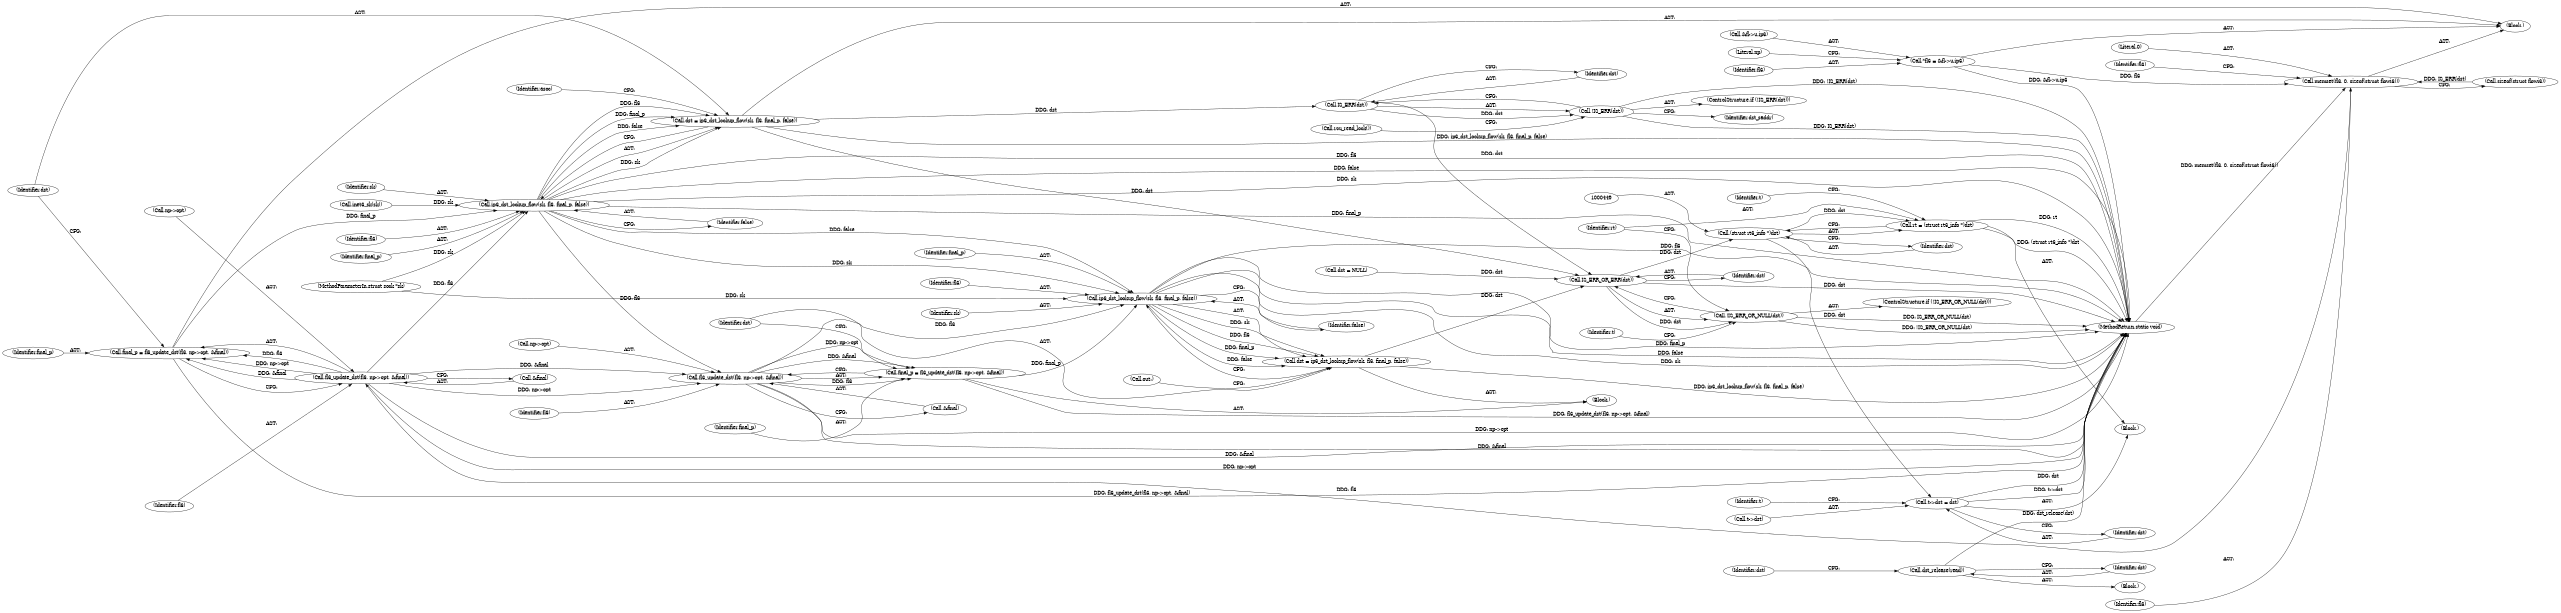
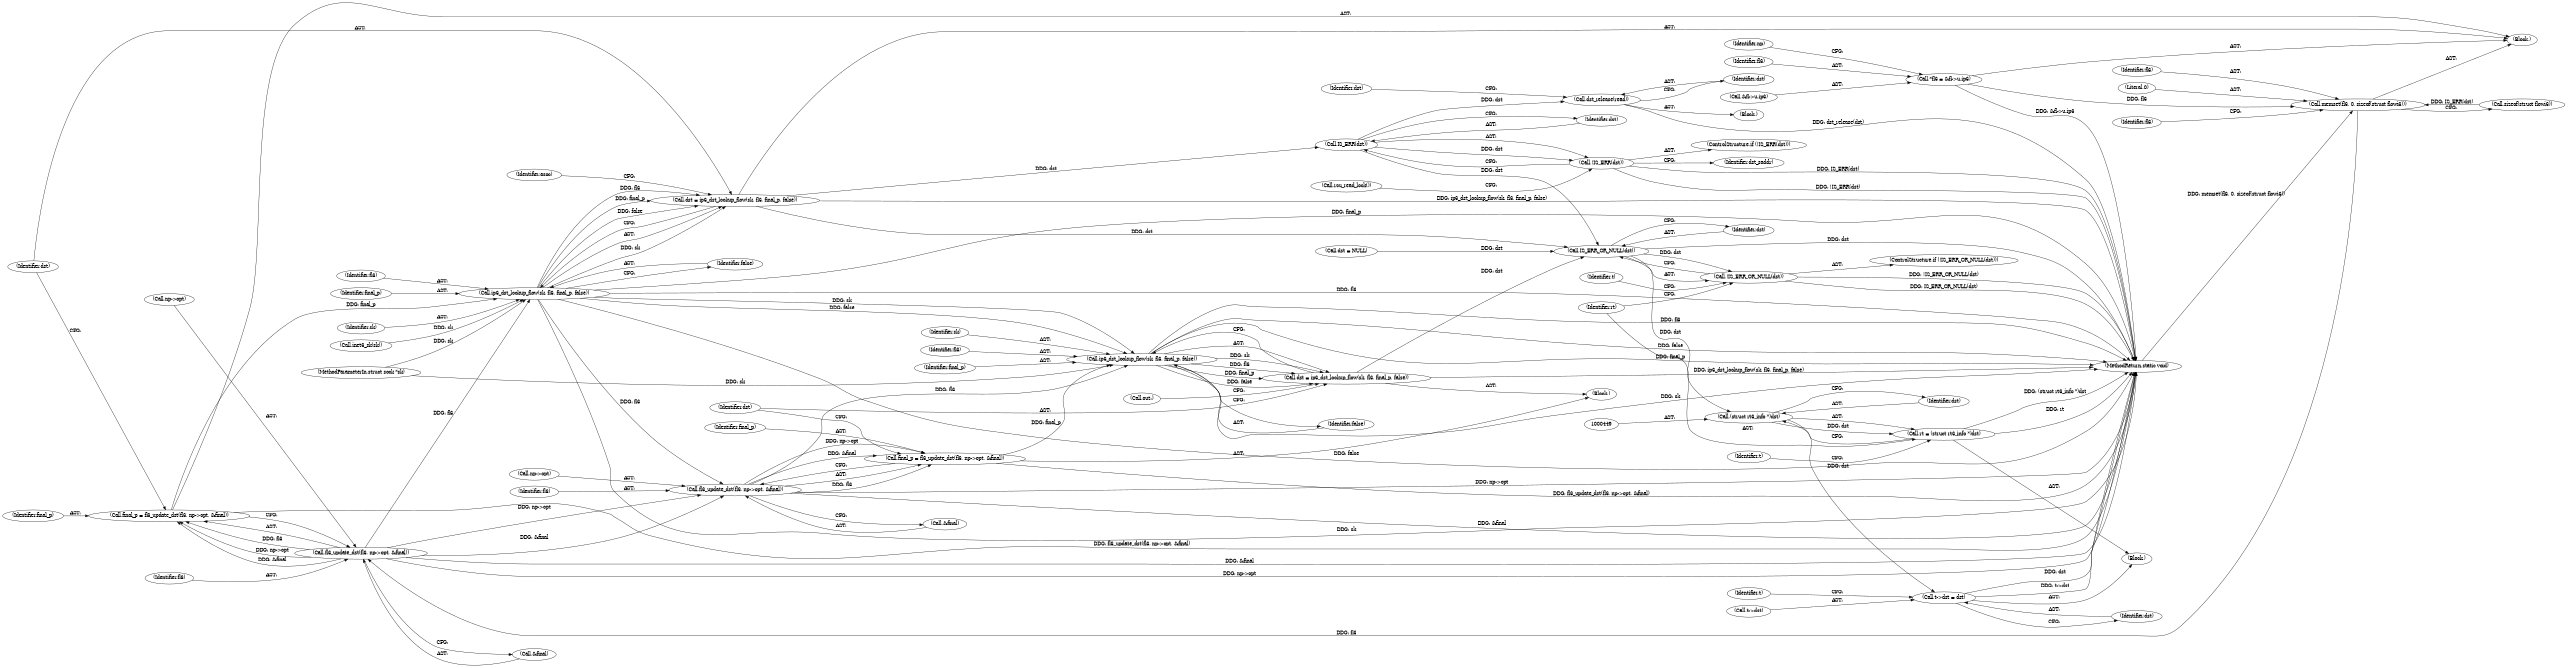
(1749, 53) -> (1749, 44)
none -> (1457, 108)
(1601, 281) -> (1601, 251)
